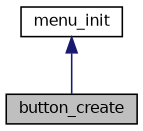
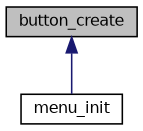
(72, 74) -> (72, 74)
